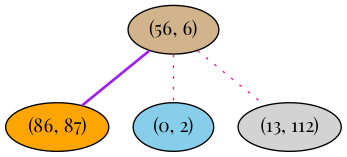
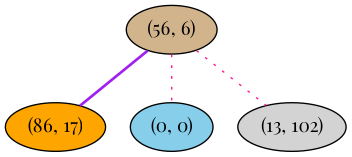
(57, 127) -> (55, 127)
(173, 127) -> (172, 127)
(290, 127) -> (292, 127)
